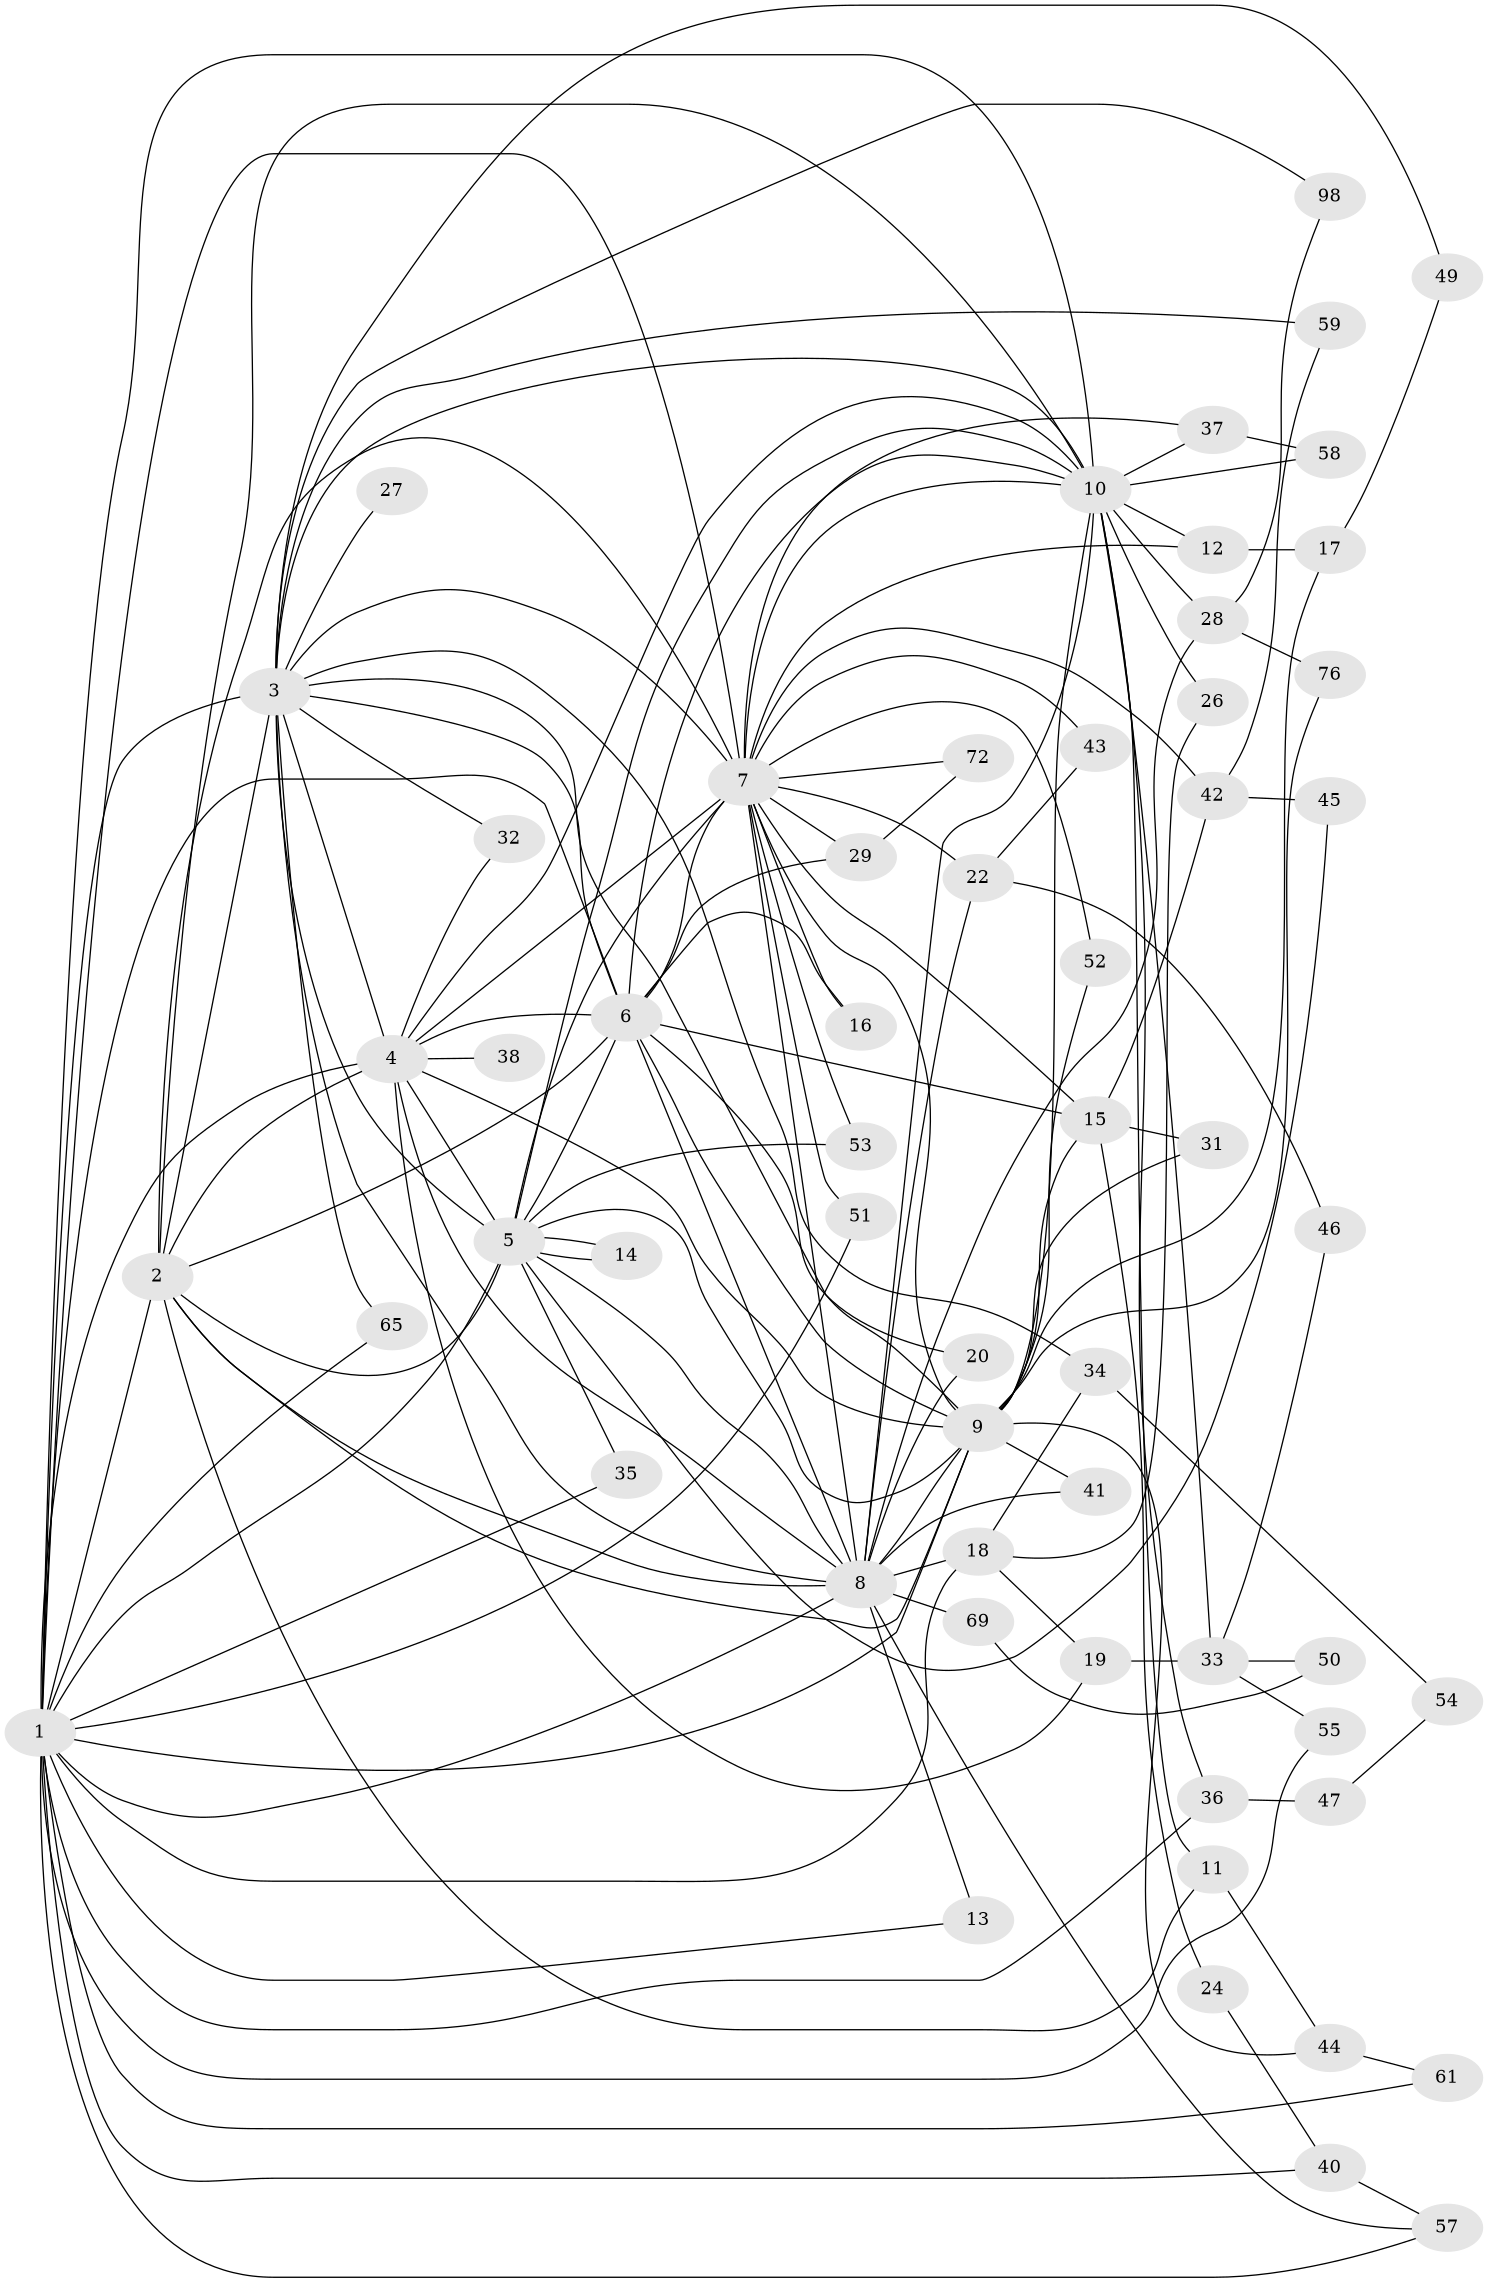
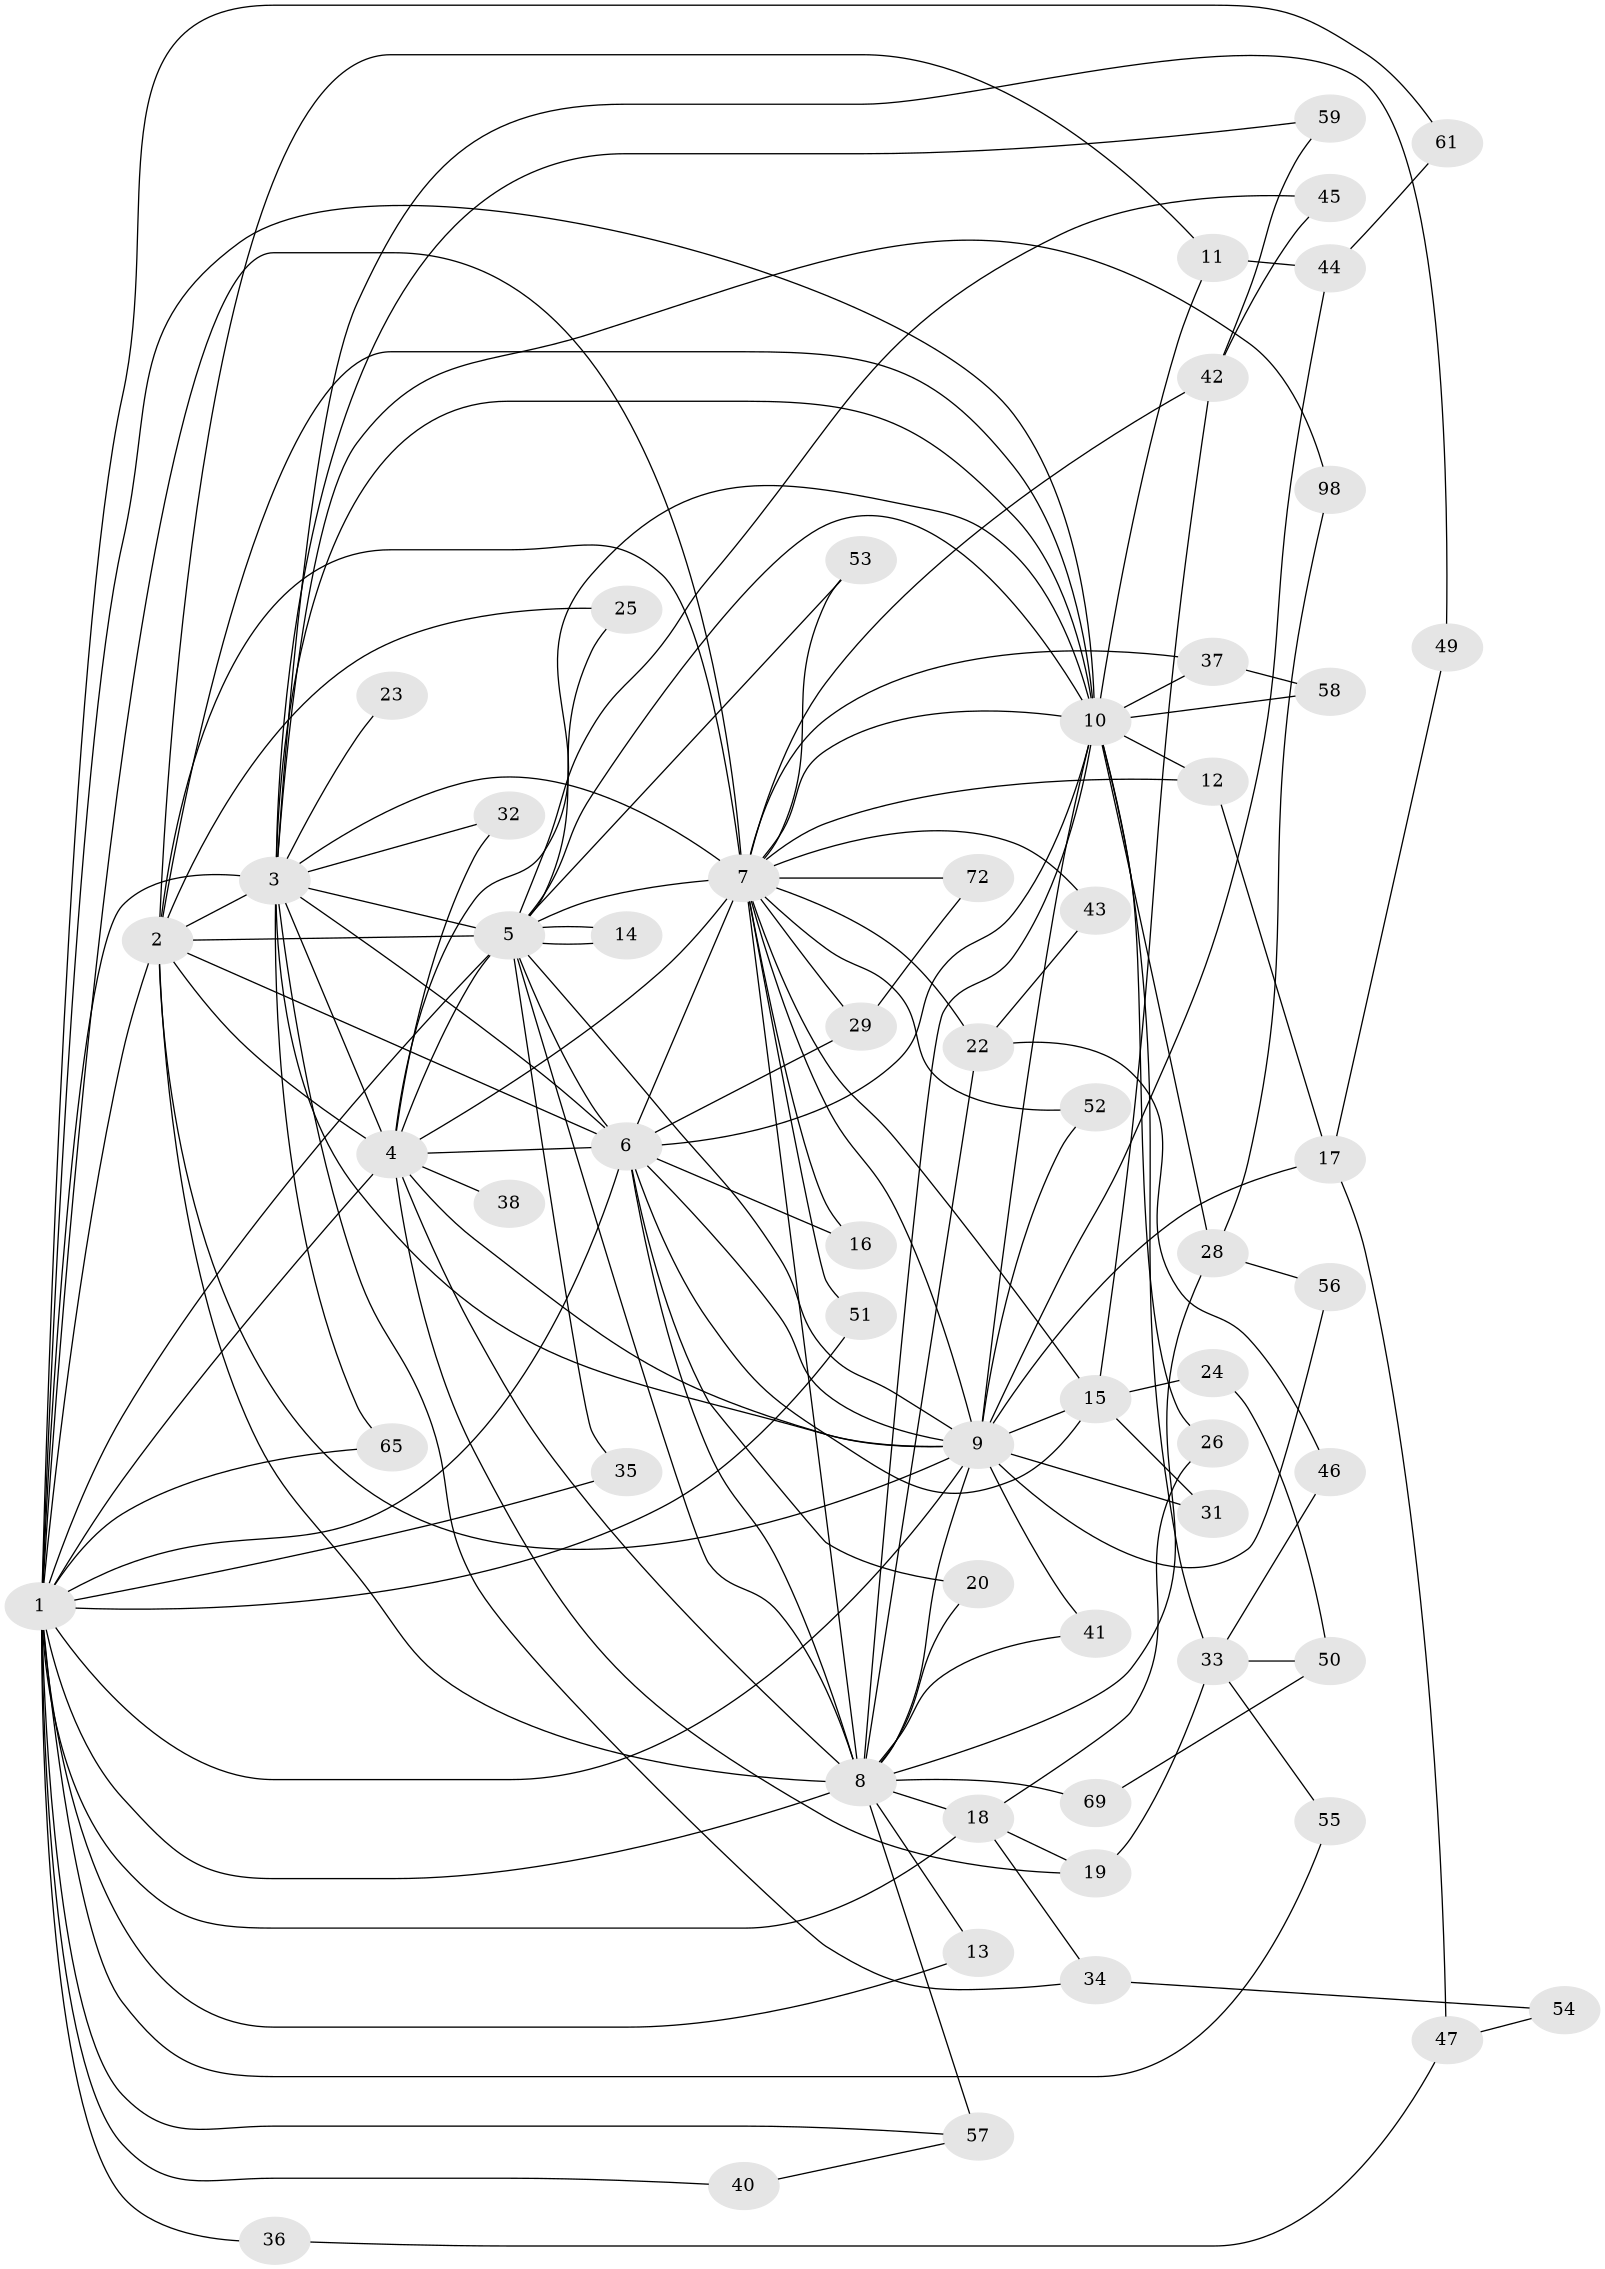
(392, 491) -> (392, 696)
none -> (627, 610)
(1330, 675) -> (1330, 1287)
(1145, 988) -> none
(405, 1257) -> none
none -> (1420, 1595)
(1271, 2079) -> (1293, 1510)
